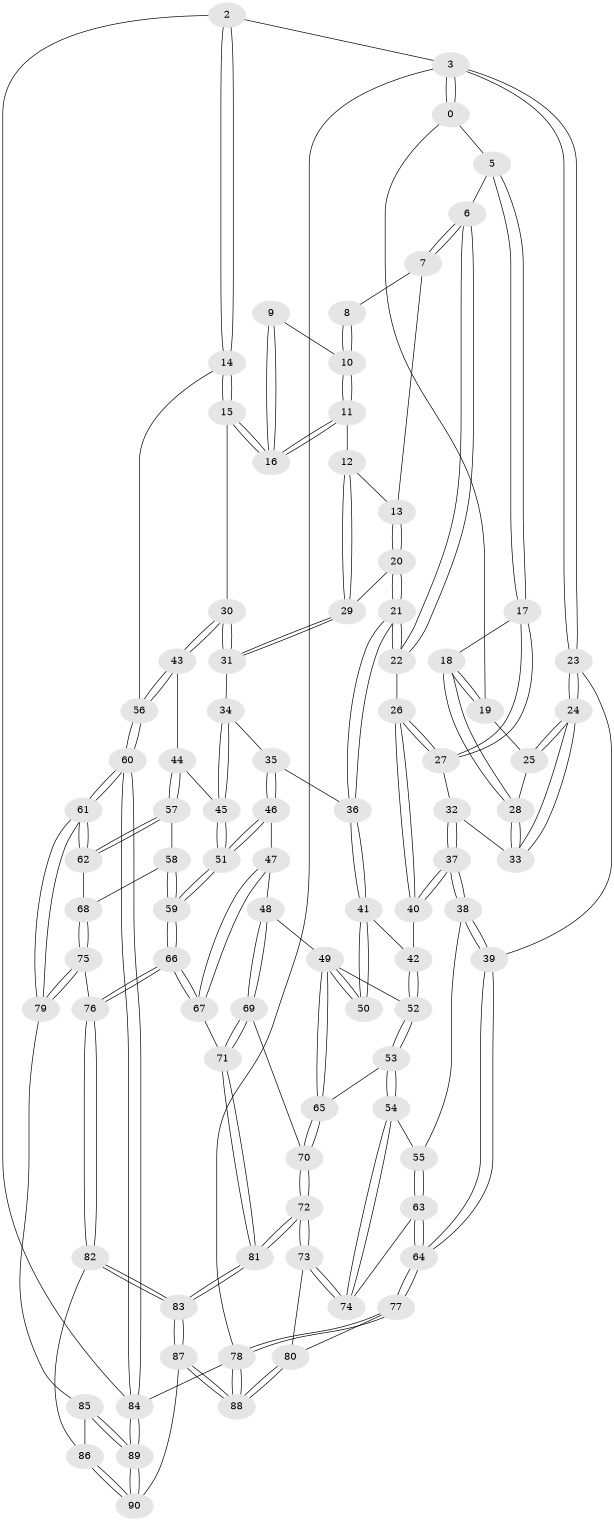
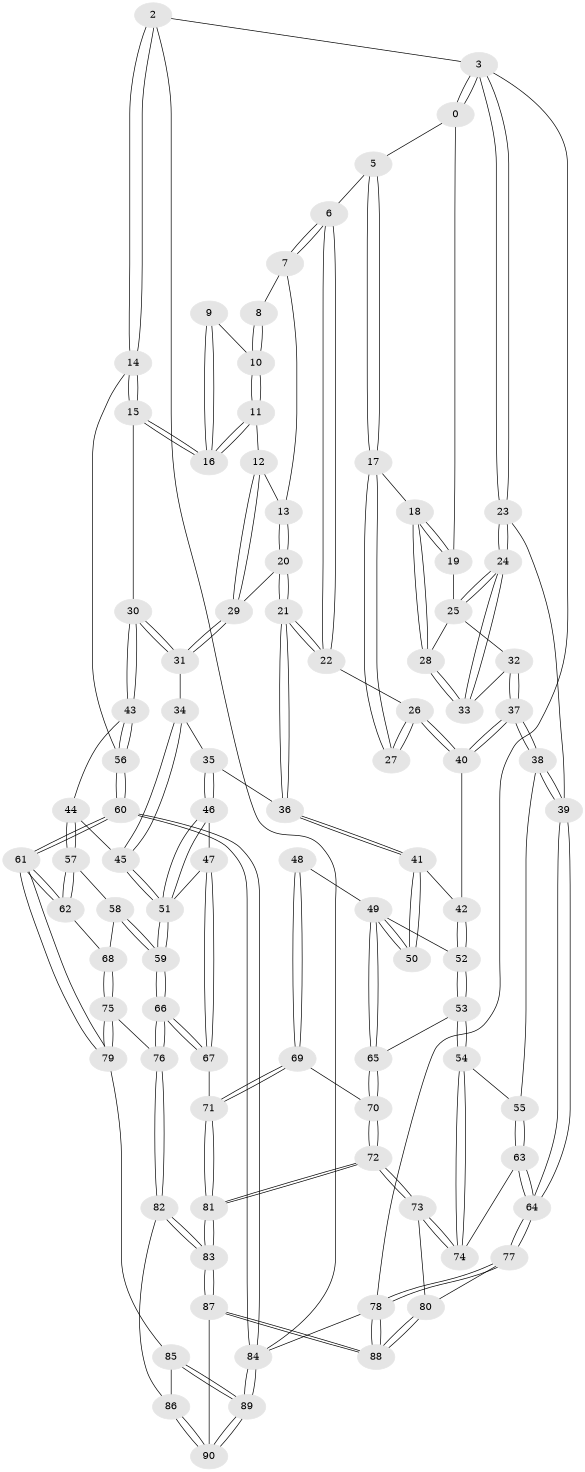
(447, 785) -> (484, 637)
(269, 885) -> (187, 885)
